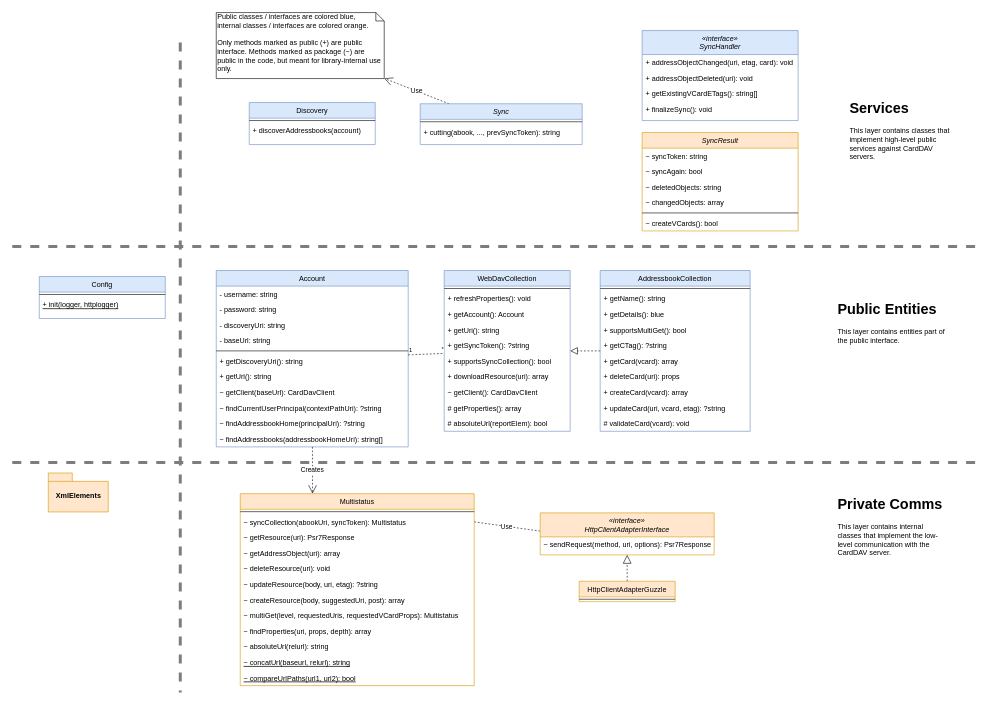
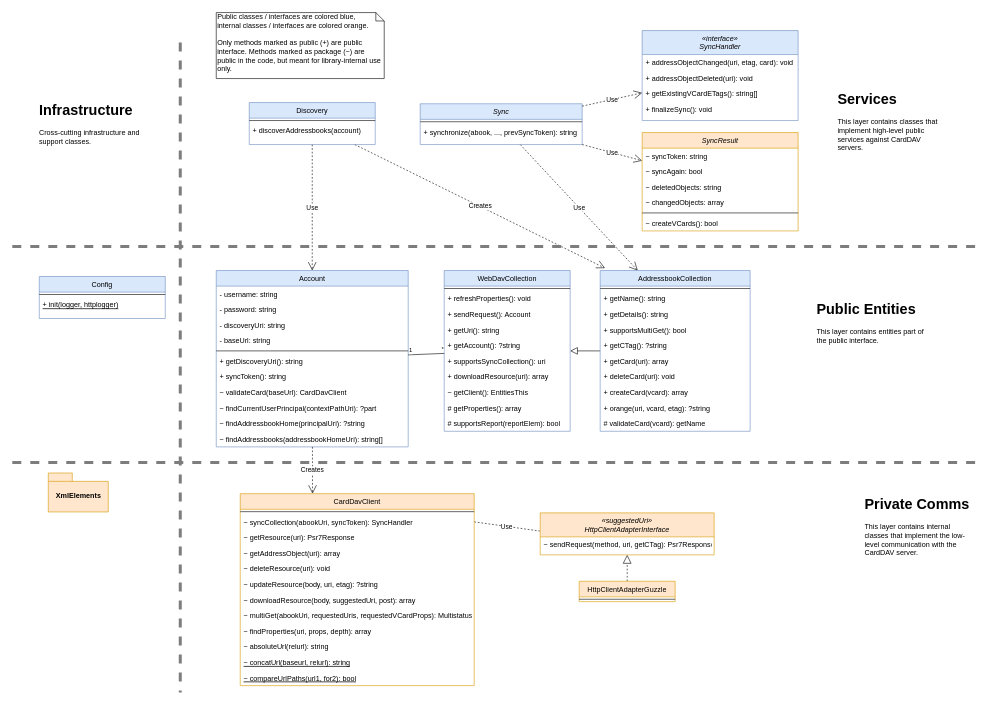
(415, 90) -> (562, 189)
none -> (611, 100)
none -> (93, 123)
(501, 132) -> (509, 132)
(904, 132) -> (892, 123)
none -> (612, 152)
none -> (457, 195)
none -> (312, 208)
(491, 314) -> (493, 314)
(638, 314) -> (642, 314)
(892, 323) -> (871, 323)
(494, 346) -> (490, 346)
(588, 351) -> (588, 351)
(426, 354) -> (426, 354)
(506, 361) -> (504, 361)
(647, 361) -> (642, 361)
(251, 377) -> (258, 377)
(647, 377) -> (644, 377)
(284, 392) -> (290, 392)
(497, 392) -> (495, 392)
(314, 408) -> (311, 408)
(674, 408) -> (666, 408)
(504, 424) -> (511, 424)
(652, 424) -> (659, 424)
(357, 502) -> (357, 502)
(627, 521) -> (627, 521)
(334, 522) -> (335, 522)
(892, 528) -> (919, 528)
(634, 545) -> (635, 545)
(335, 600) -> (338, 600)
(364, 616) -> (371, 616)
(306, 678) -> (307, 678)
